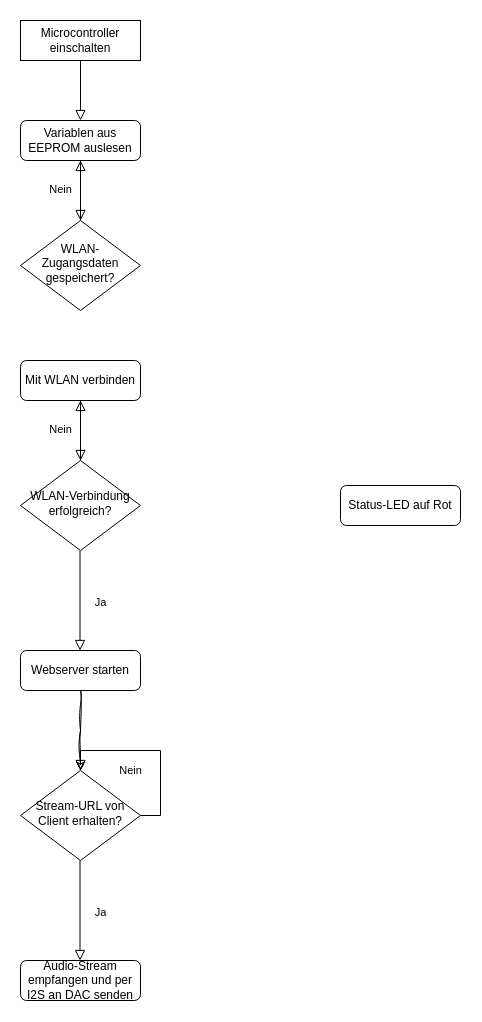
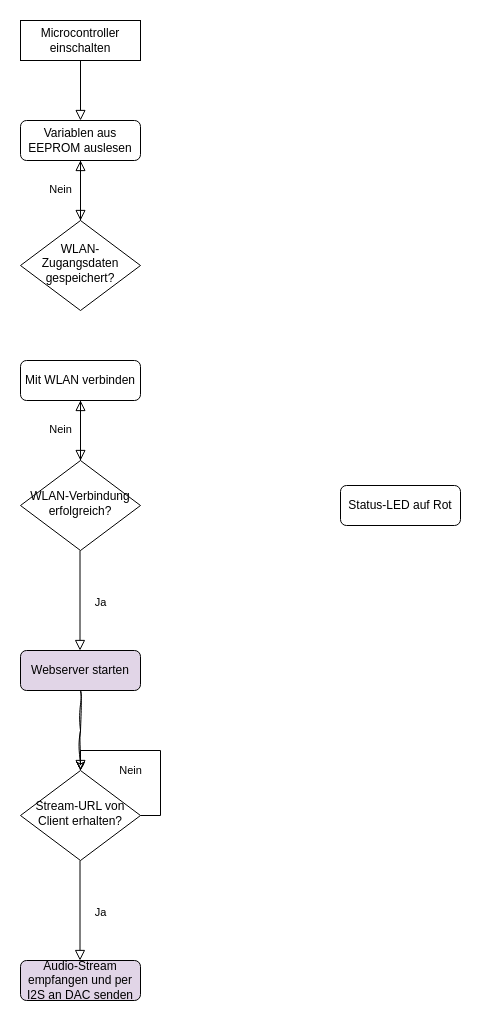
(81, 671) -> (81, 671)
(81, 981) -> (81, 981)
